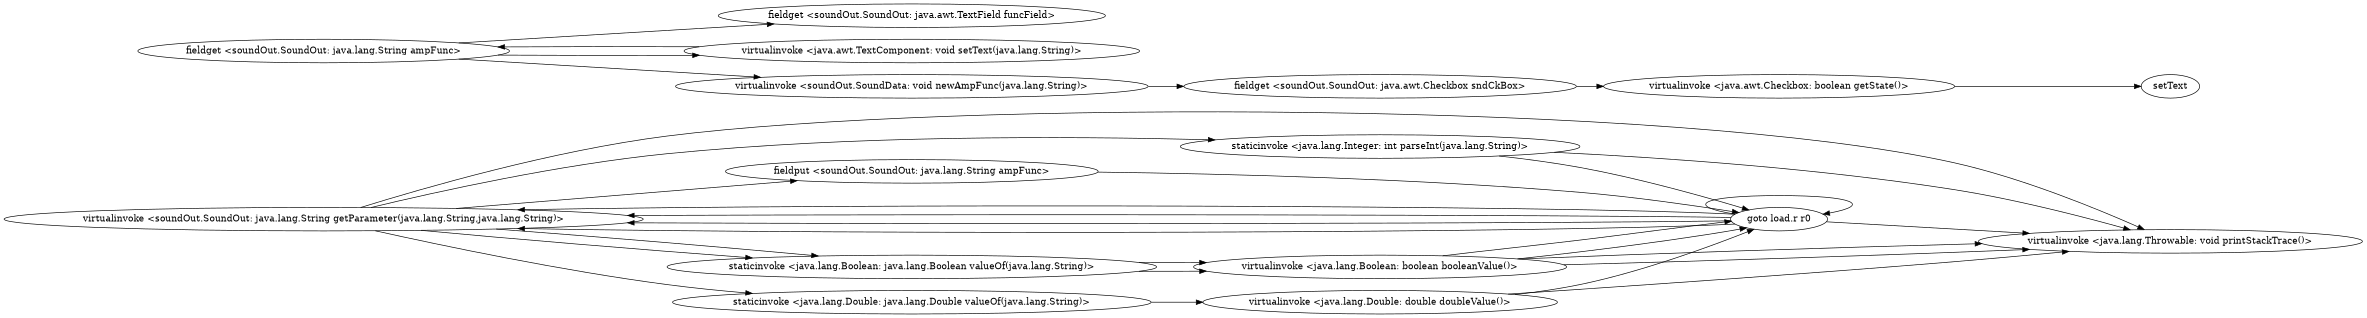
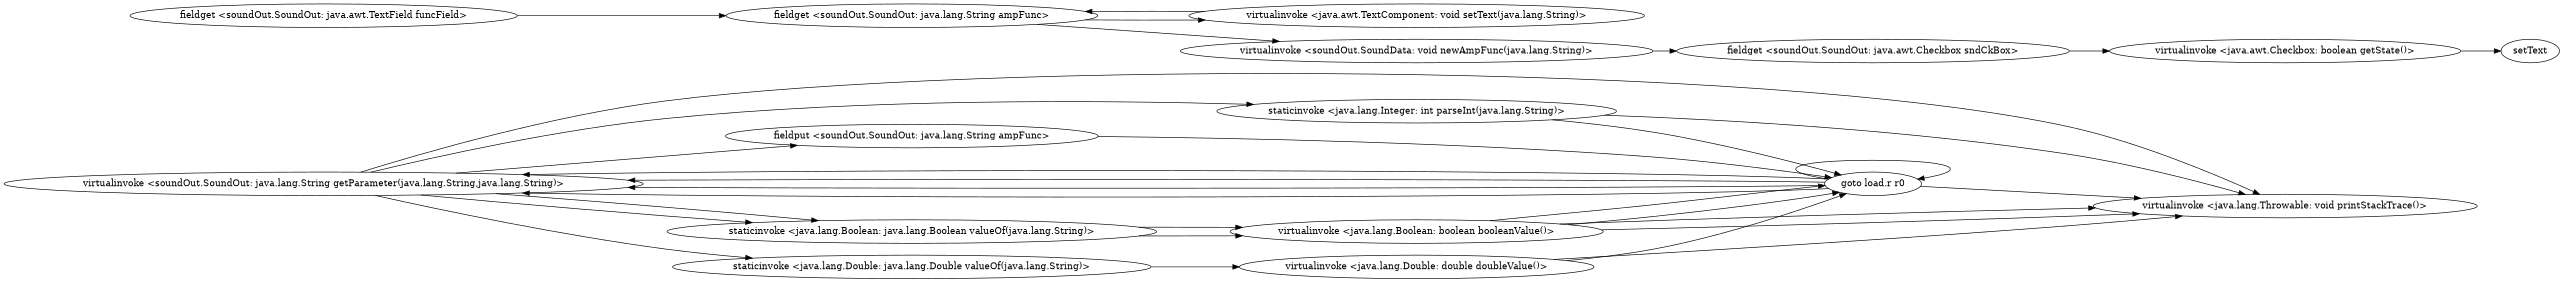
(613, 34) -> (618, 16)
